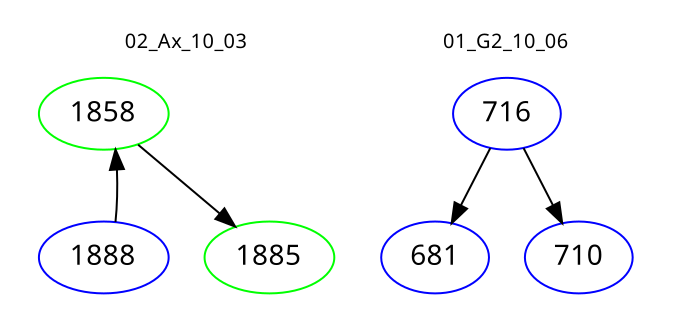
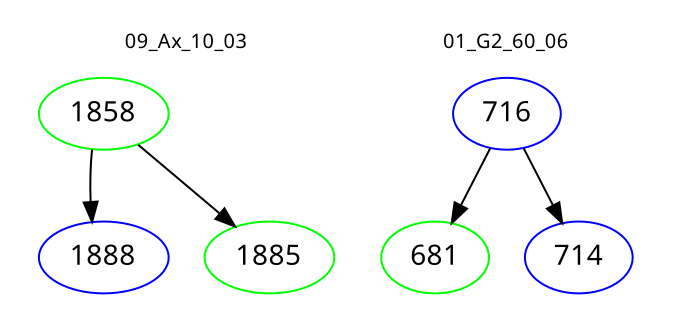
(187, 43) -> (187, 43)
(507, 43) -> (507, 43)
(117, 196) -> (90, 176)
(435, 257) -> (435, 257)
(579, 257) -> (579, 257)
